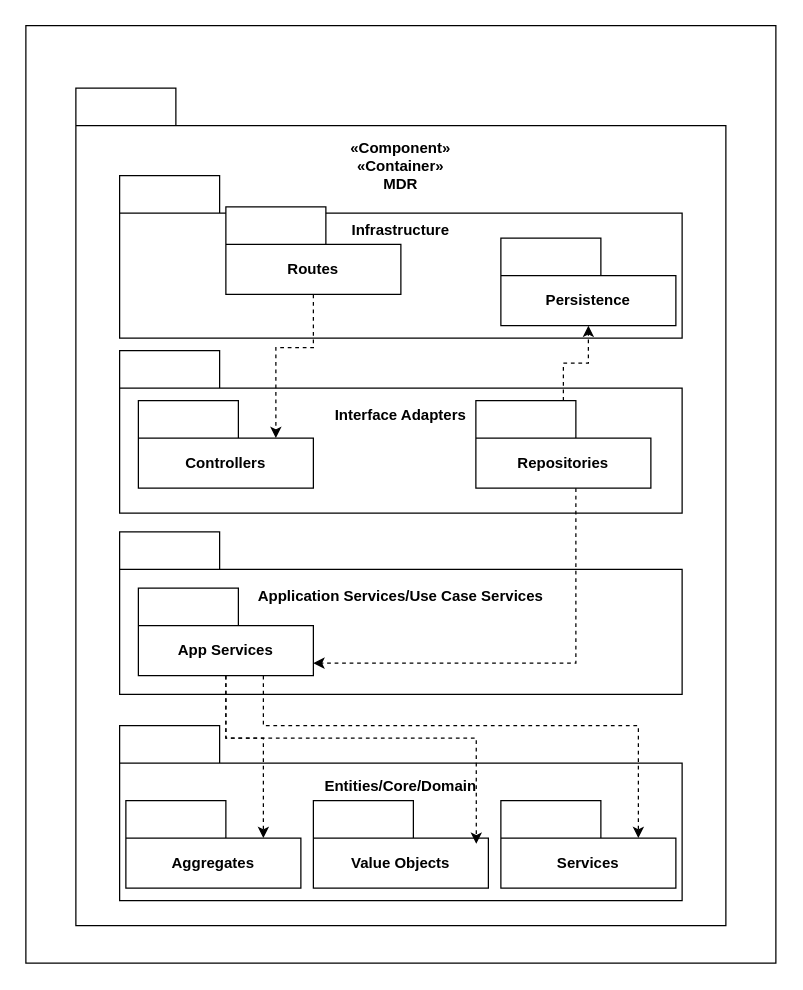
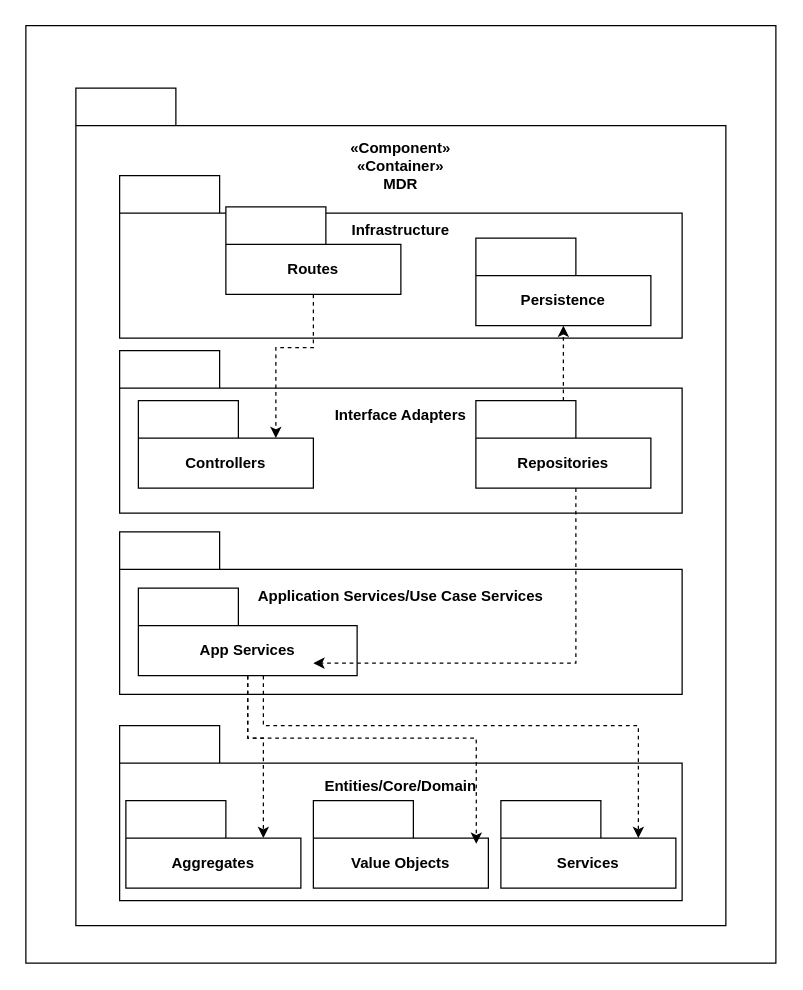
(588, 282) -> (563, 282)
(226, 632) -> (248, 632)
